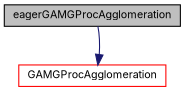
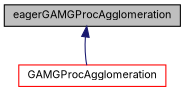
(99, 40) -> (85, 51)
